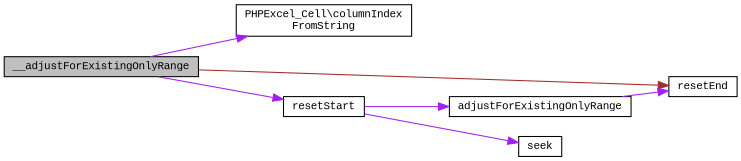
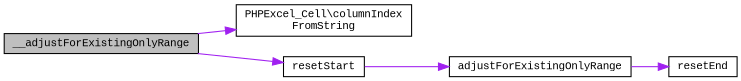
(428, 78) -> none
(540, 146) -> none
